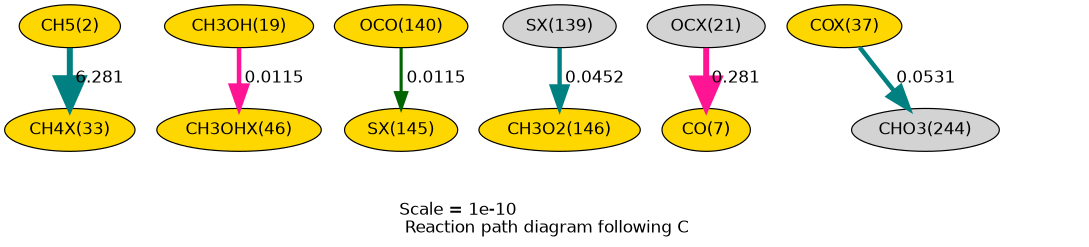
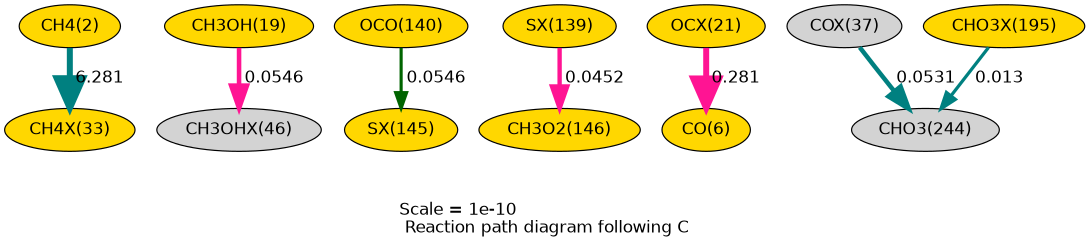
(70, 26) -> (70, 26)
(560, 26) -> (560, 26)
(706, 26) -> (706, 26)
(844, 26) -> (844, 26)
none -> (1004, 26)
(560, 67) -> (560, 67)
(272, 78) -> (272, 78)
(434, 78) -> (434, 78)
(239, 130) -> (239, 130)
(706, 130) -> (706, 130)
